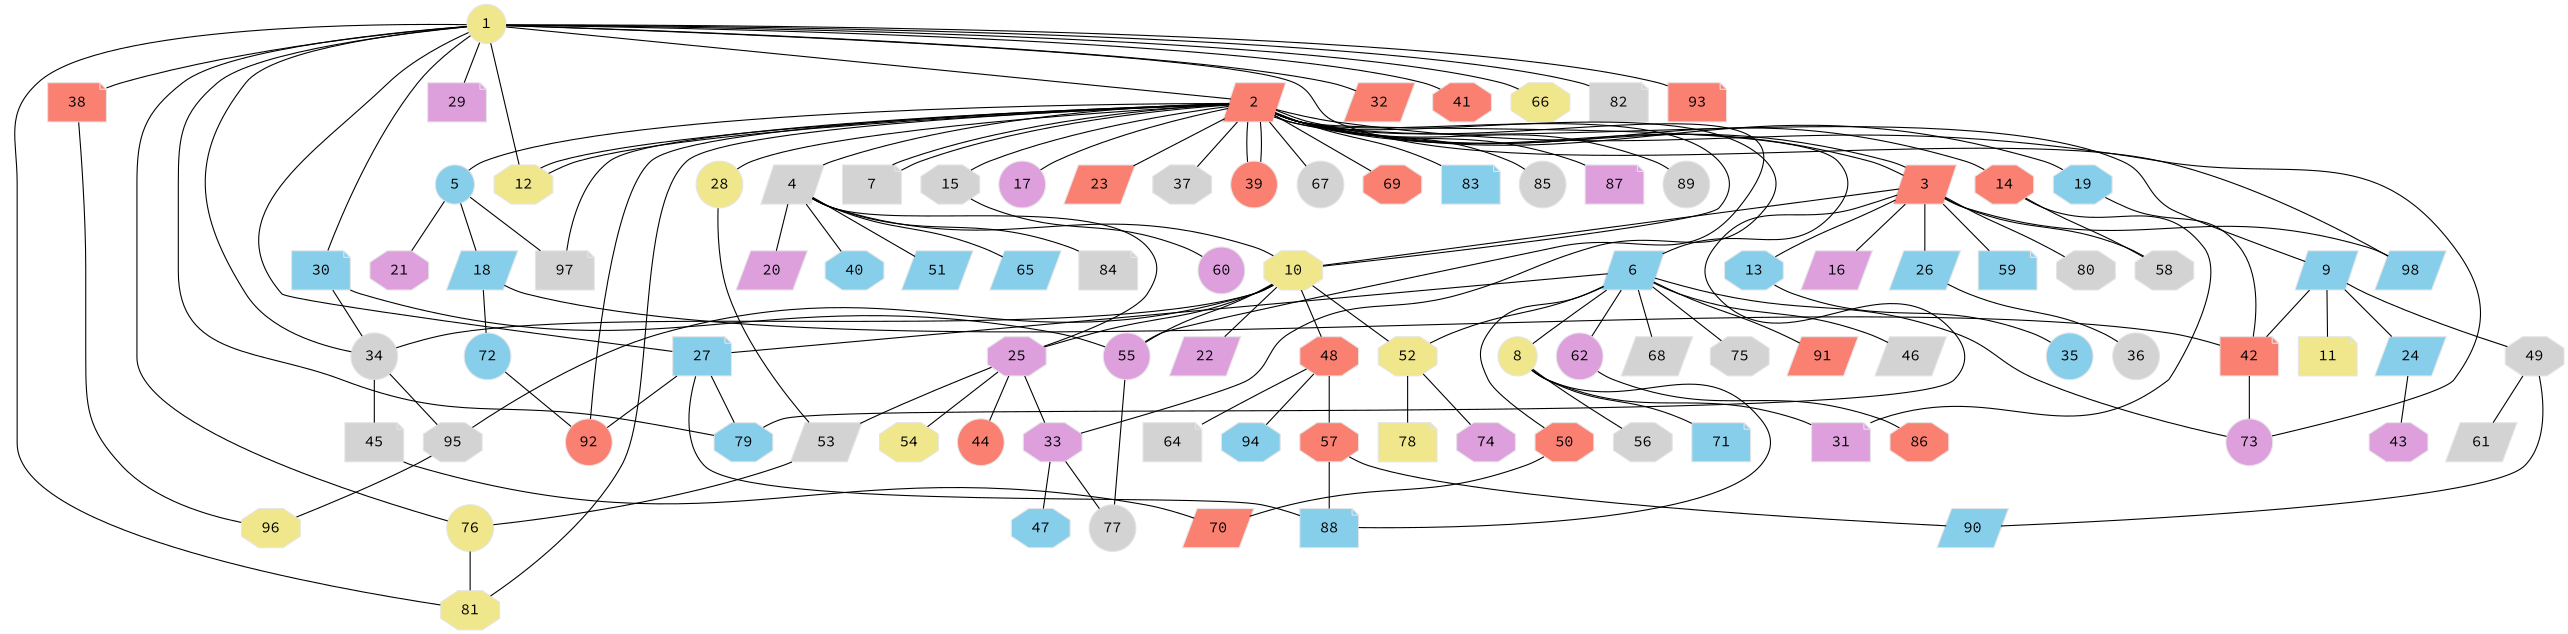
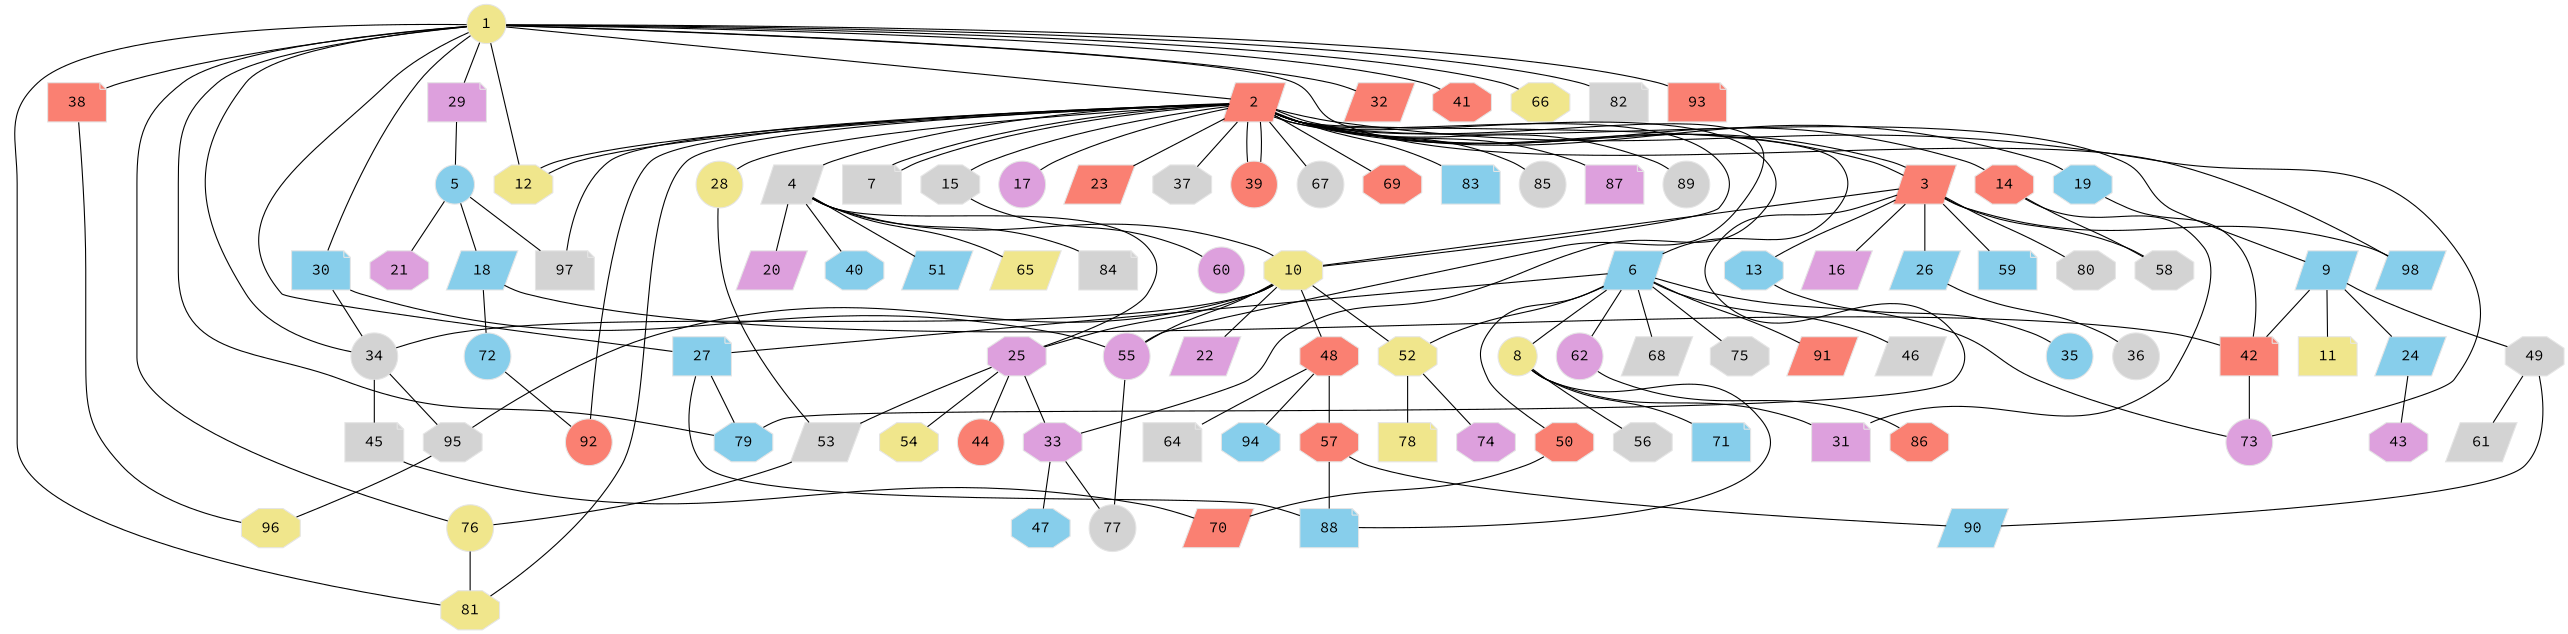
(846, 114) -> (456, 143)
(1025, 270) -> (1025, 270)
(646, 399) -> none
